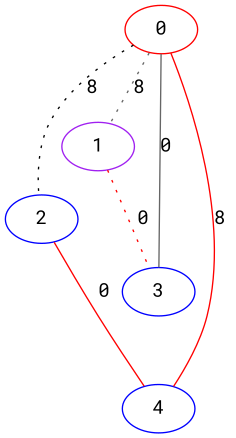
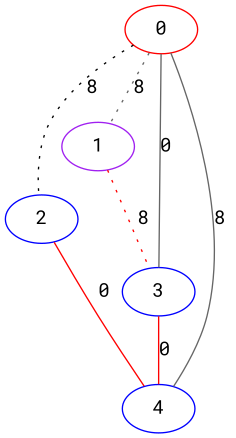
(143, 219) -> (143, 219)
(213, 221) -> (213, 221)
none -> (159, 350)
